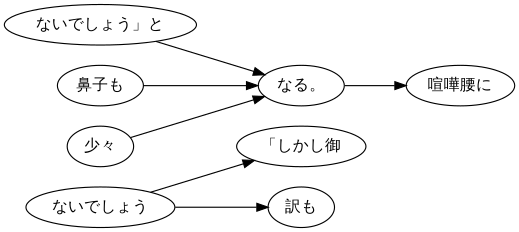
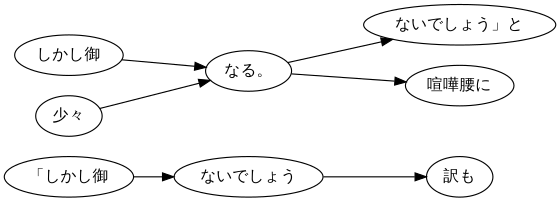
(205, 56) -> (335, 52)
(100, 86) -> (69, 55)
(197, 178) -> (148, 177)
